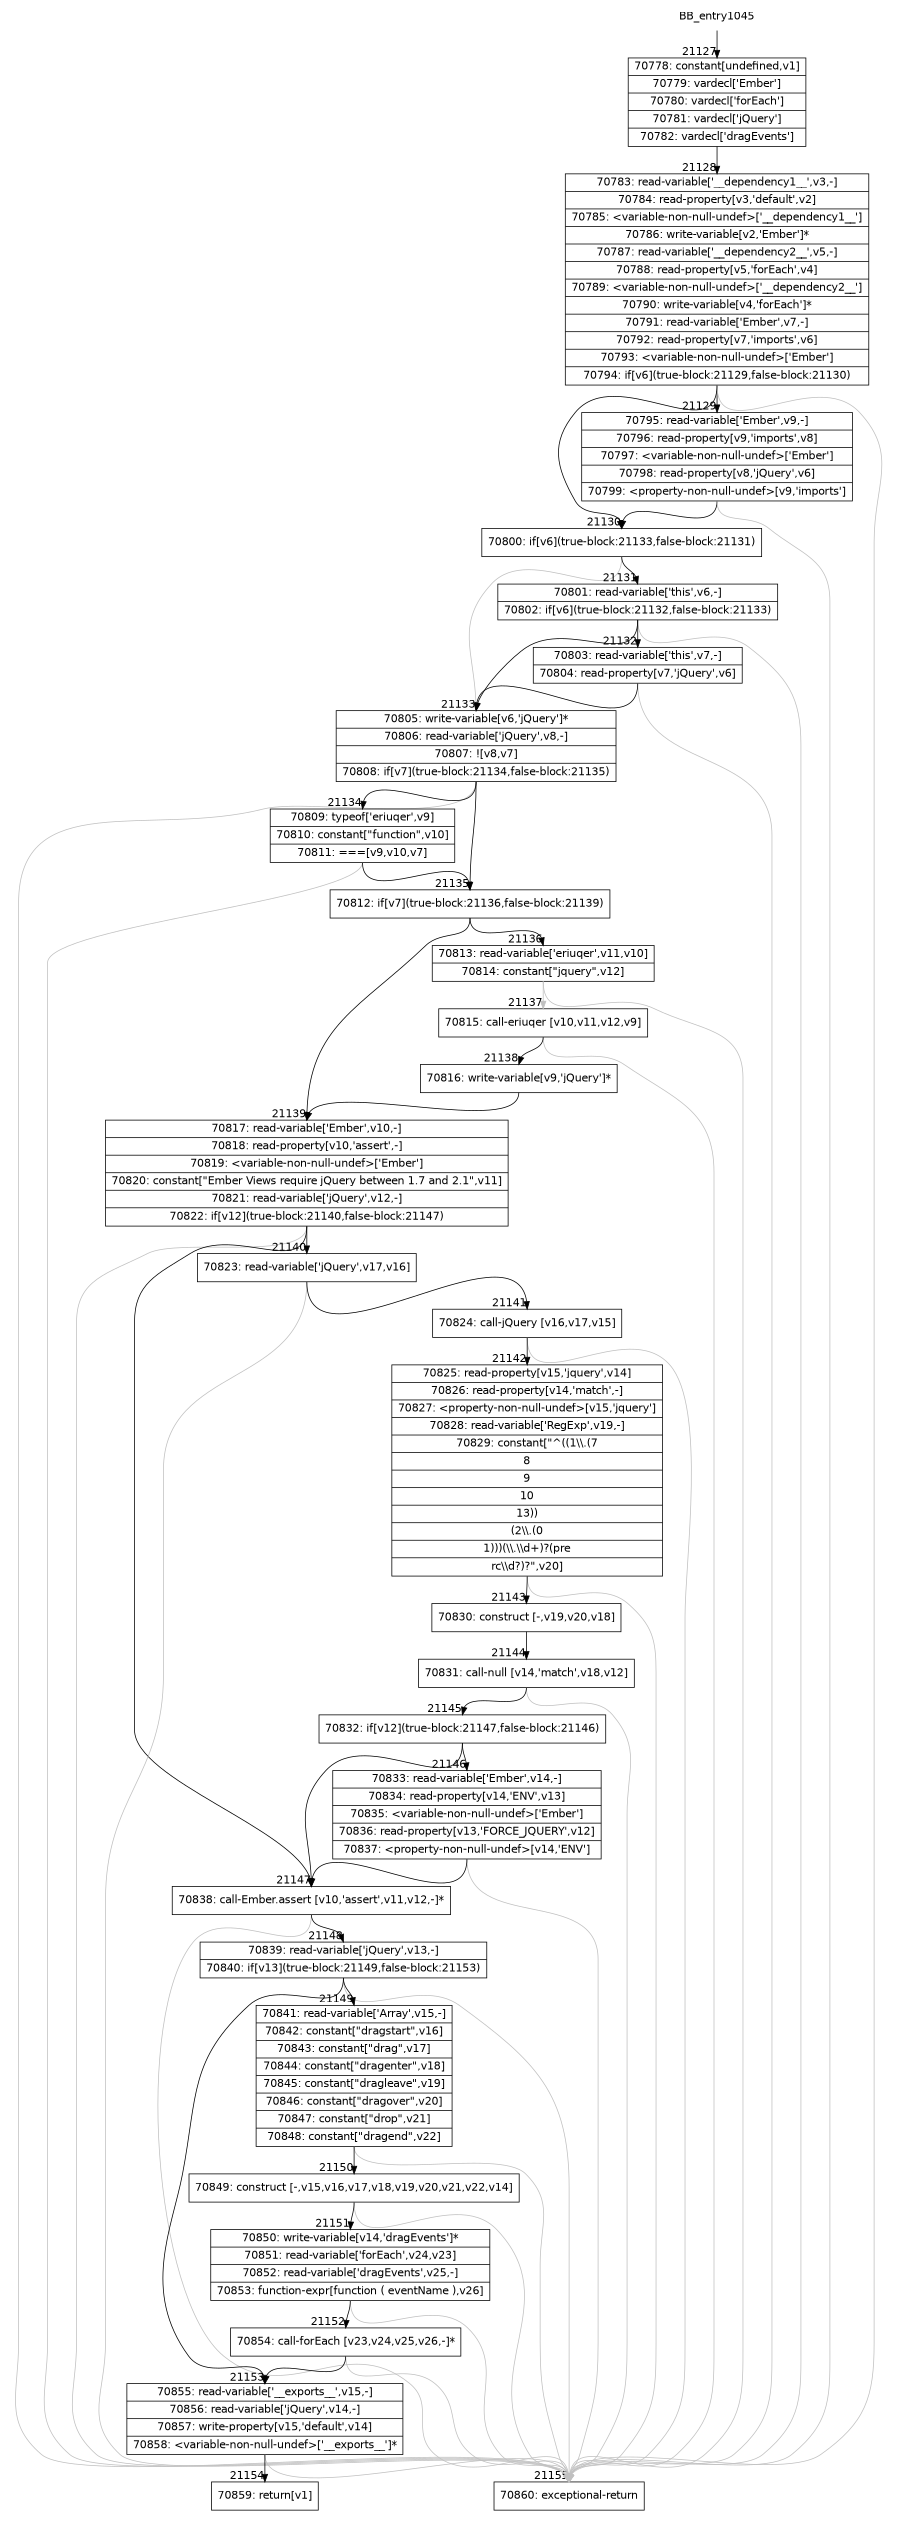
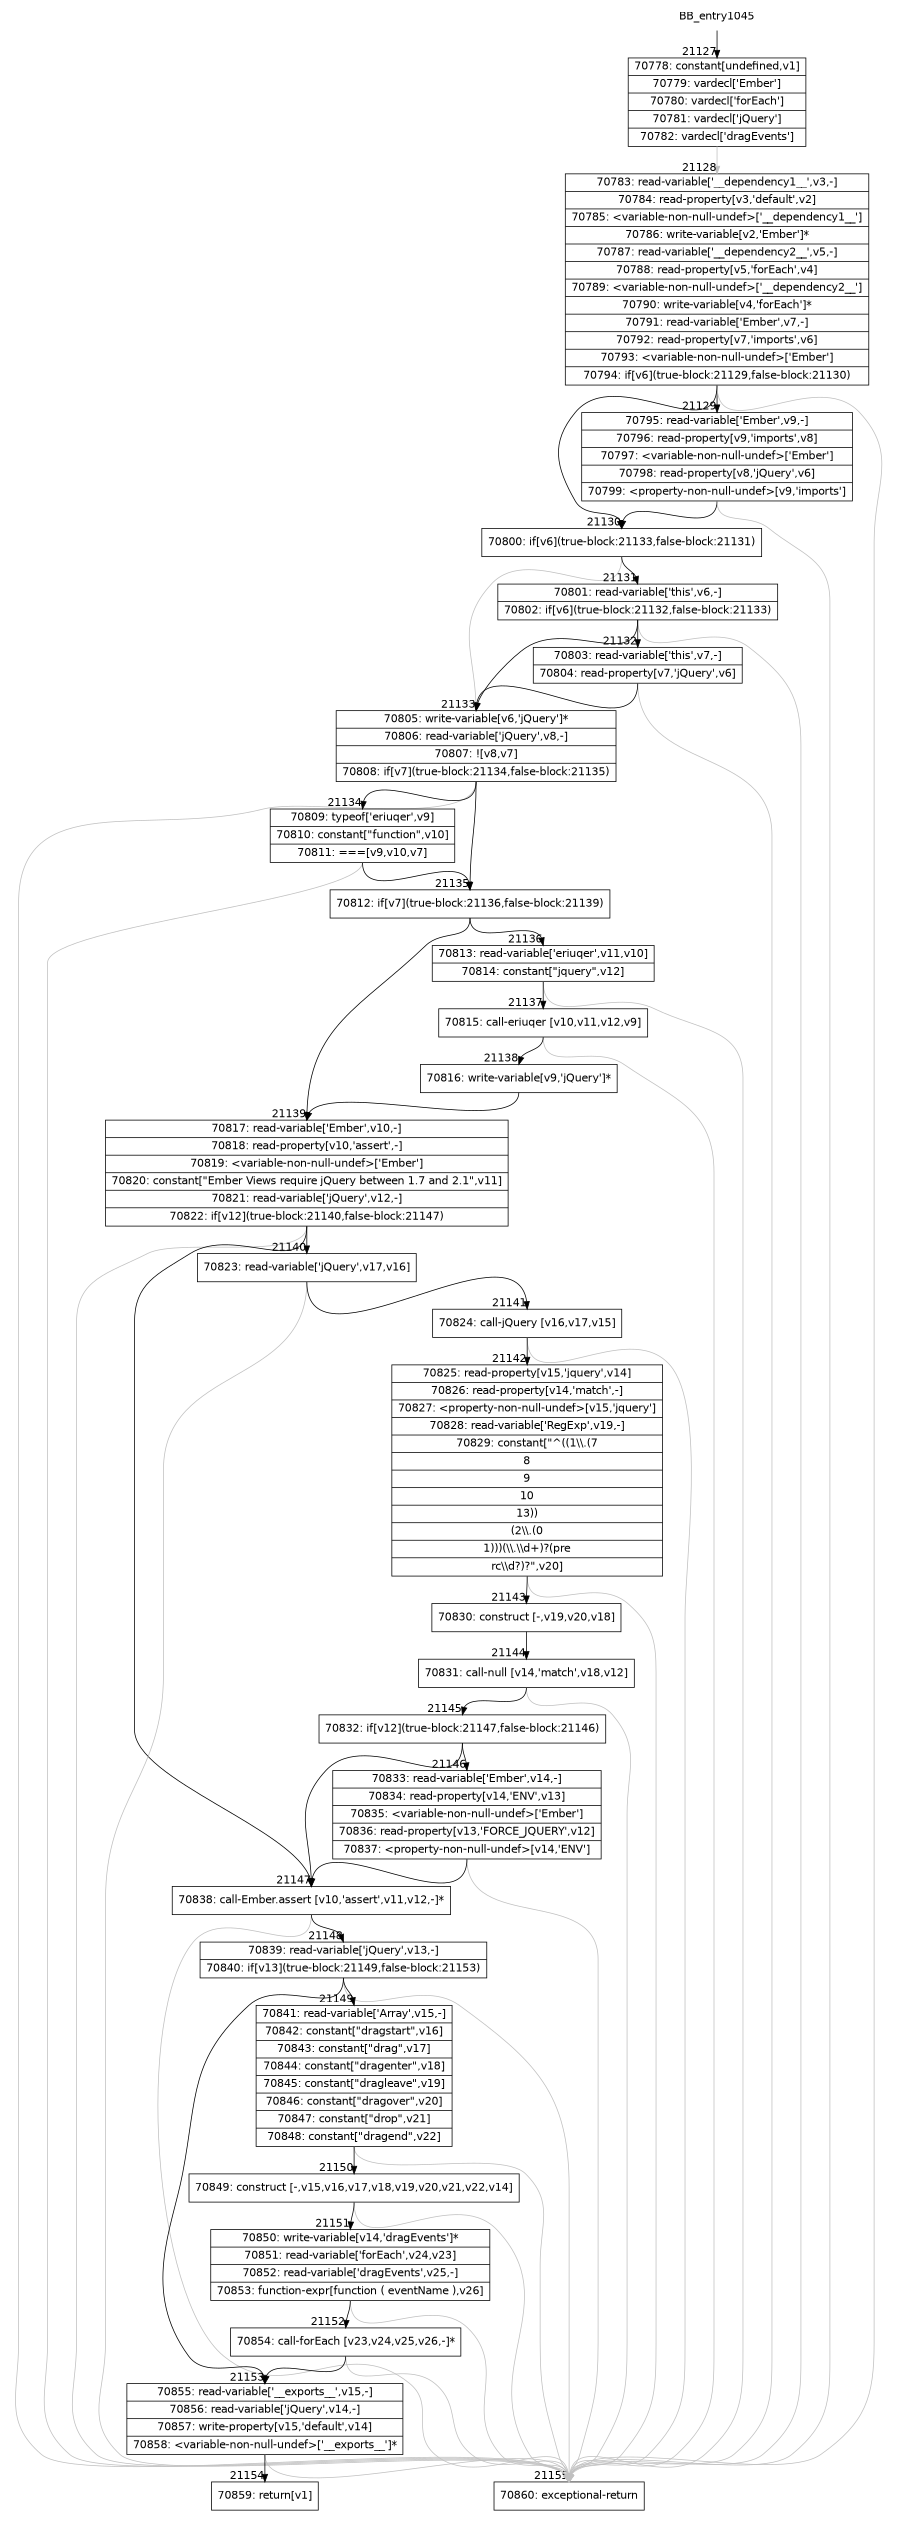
(717, 156) -> (717, 156)
(543, 991) -> (543, 991)
